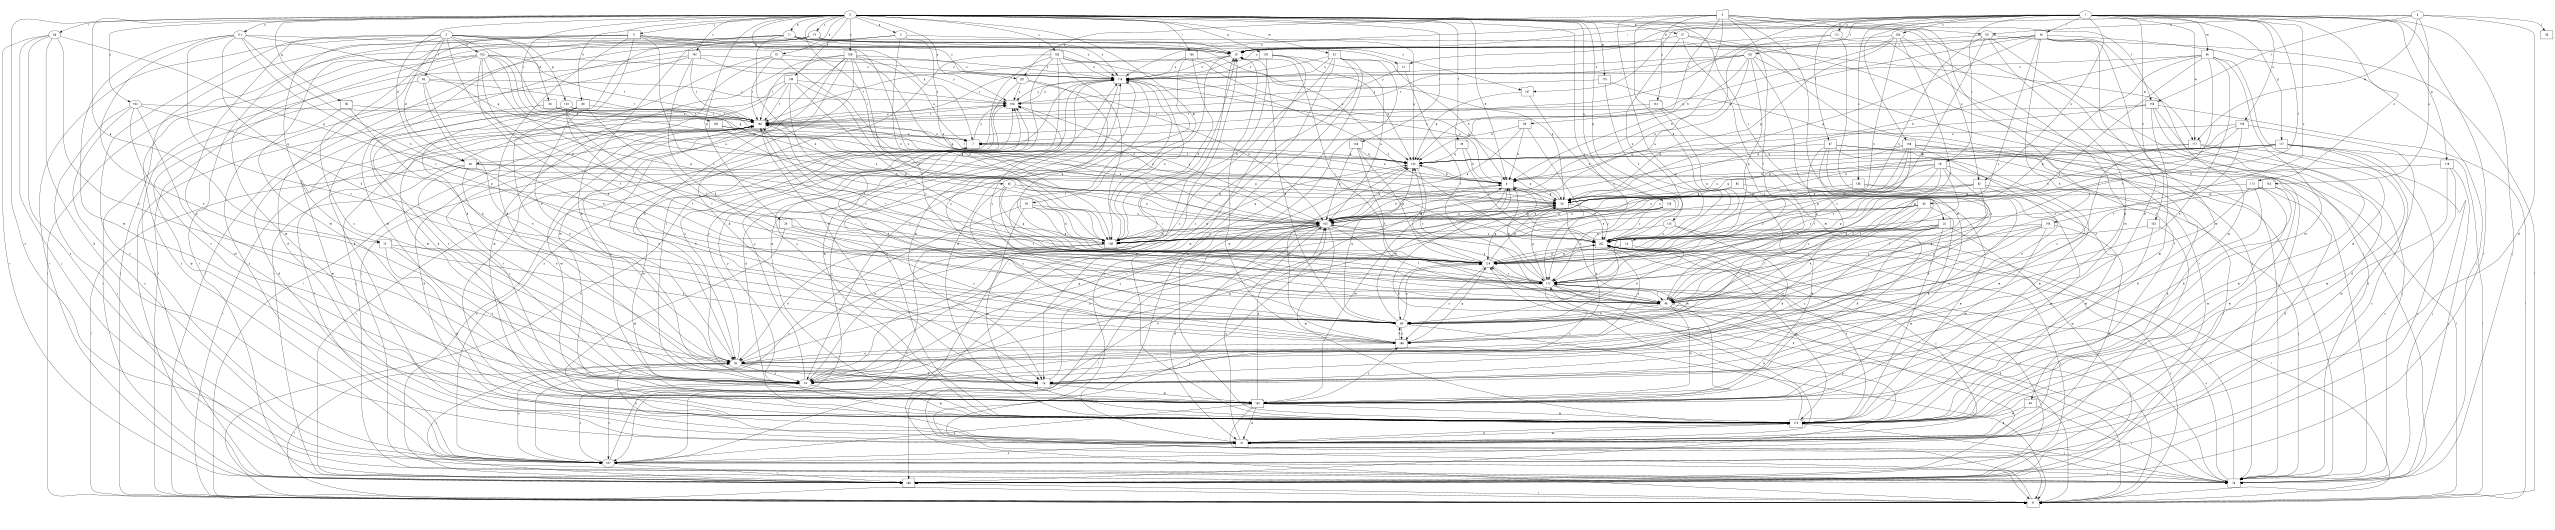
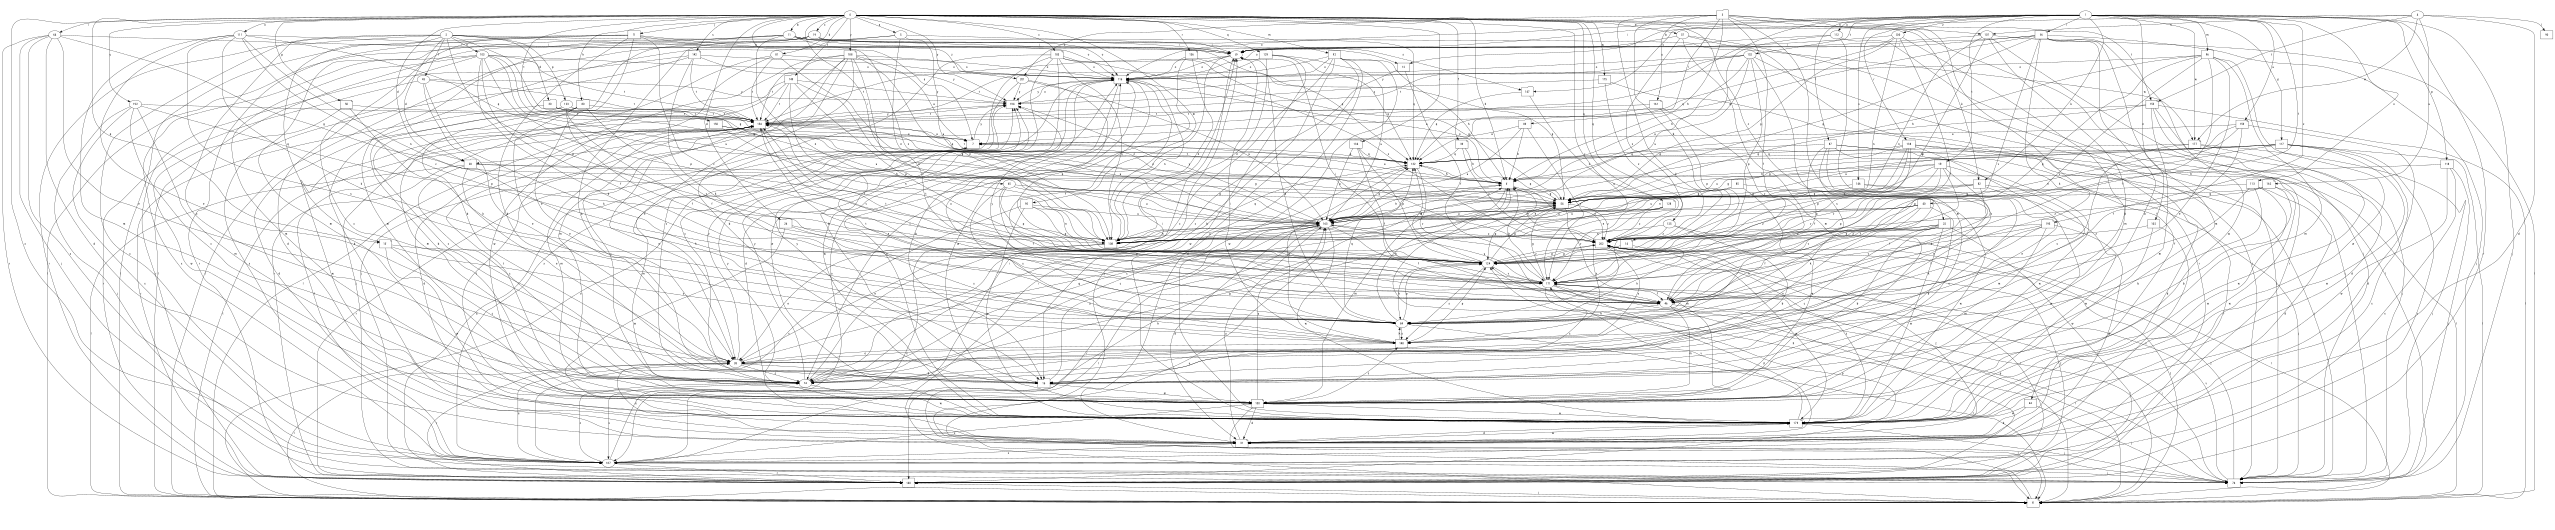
(787, 45) -> (644, 47)
